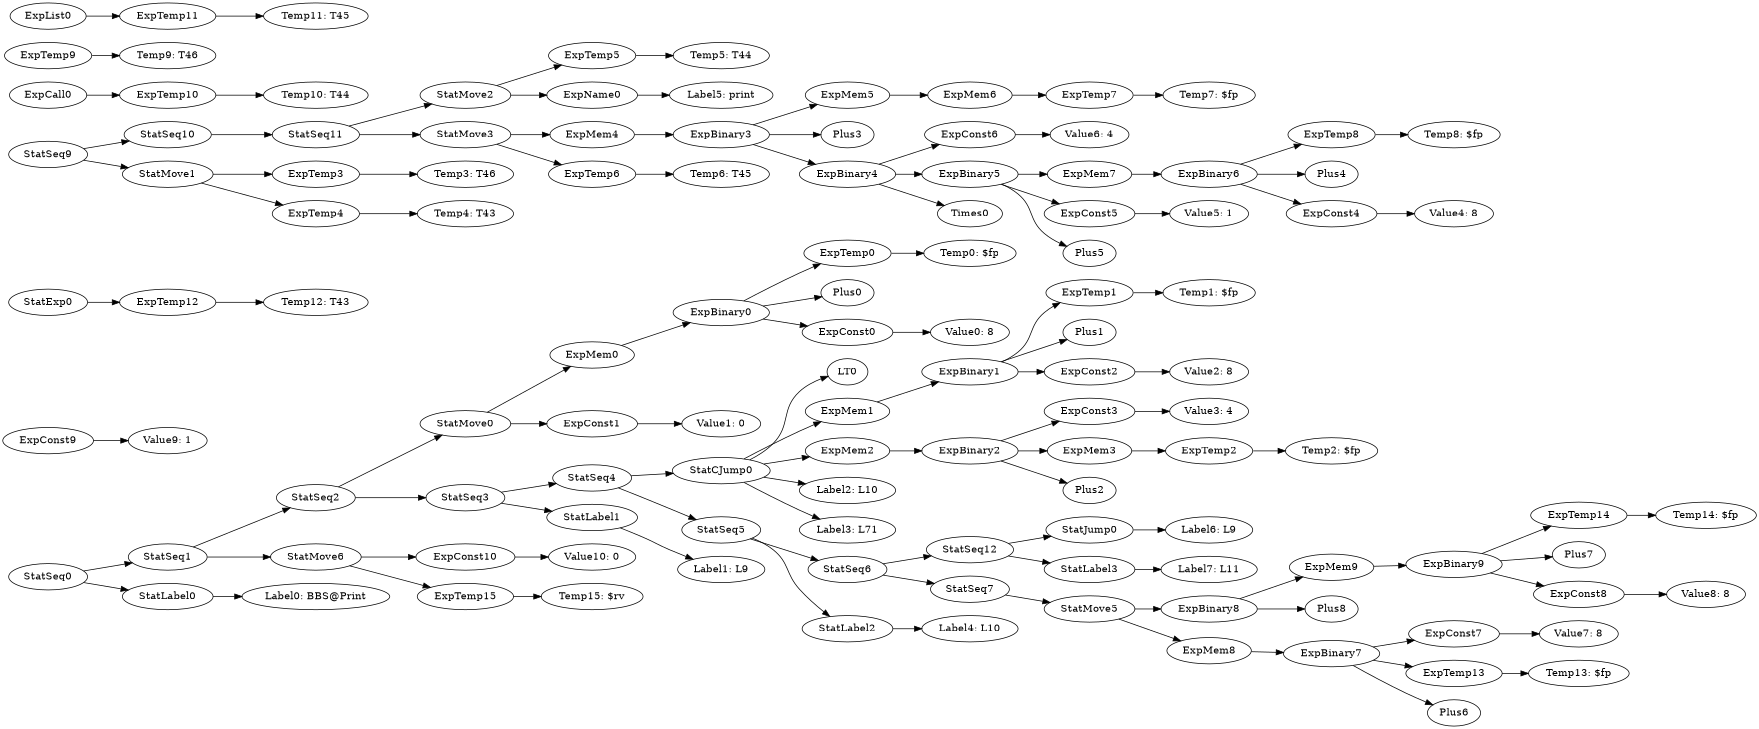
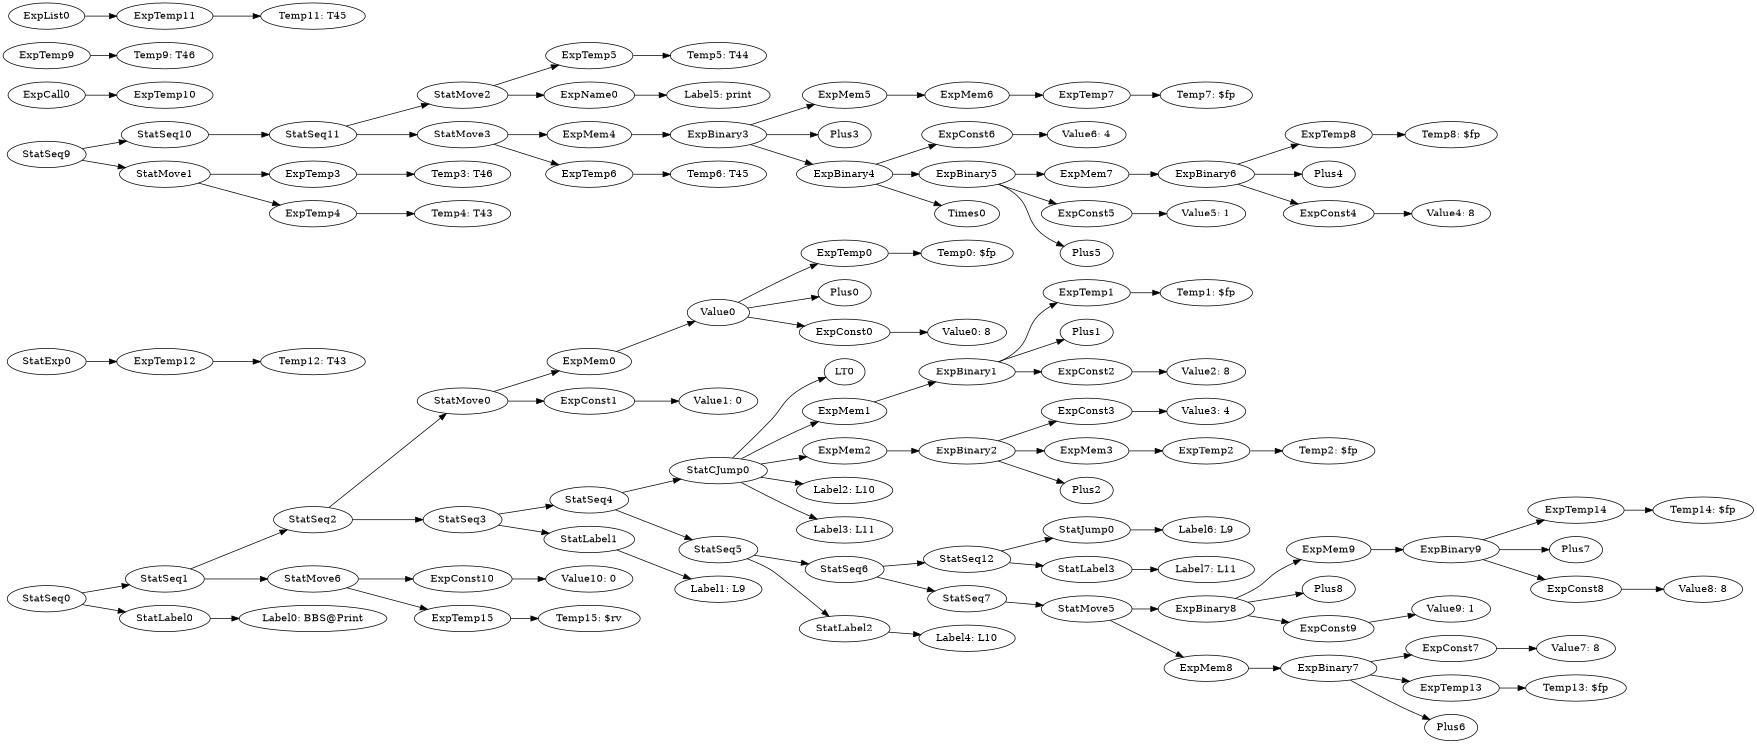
(316, 95) -> none
(721, 313) -> (718, 313)
(848, 530) -> (845, 530)
none -> (1265, 618)
